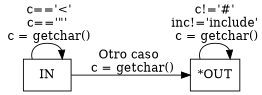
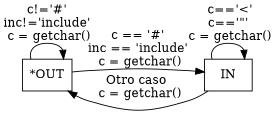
none -> (134, 69)
